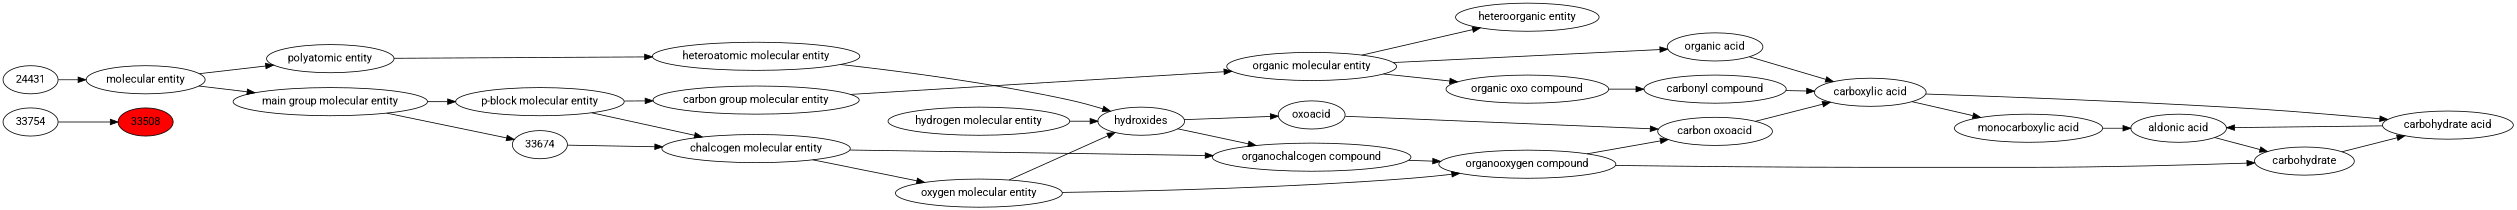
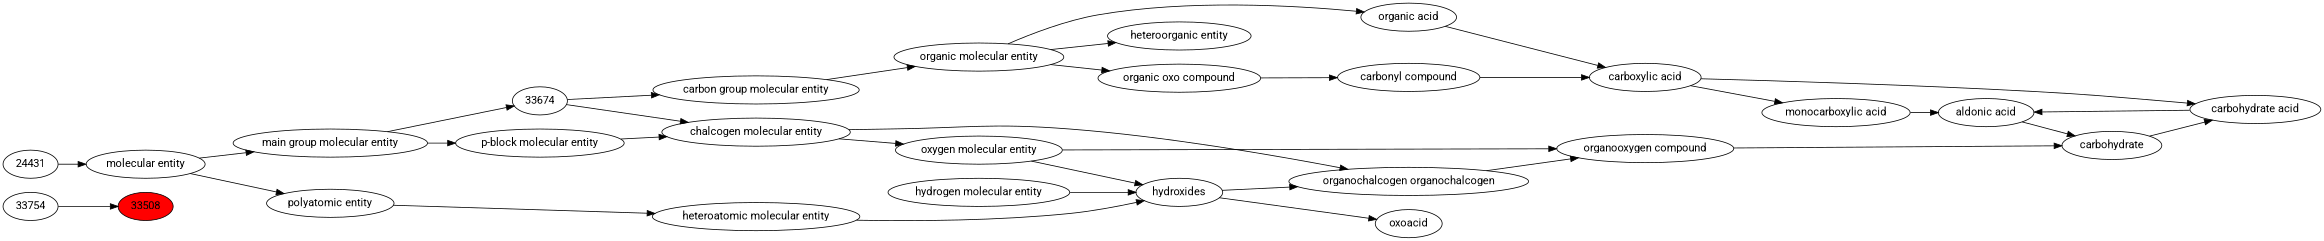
(635, 101) -> (609, 97)
(1715, 131) -> none
(1312, 157) -> (1409, 181)
